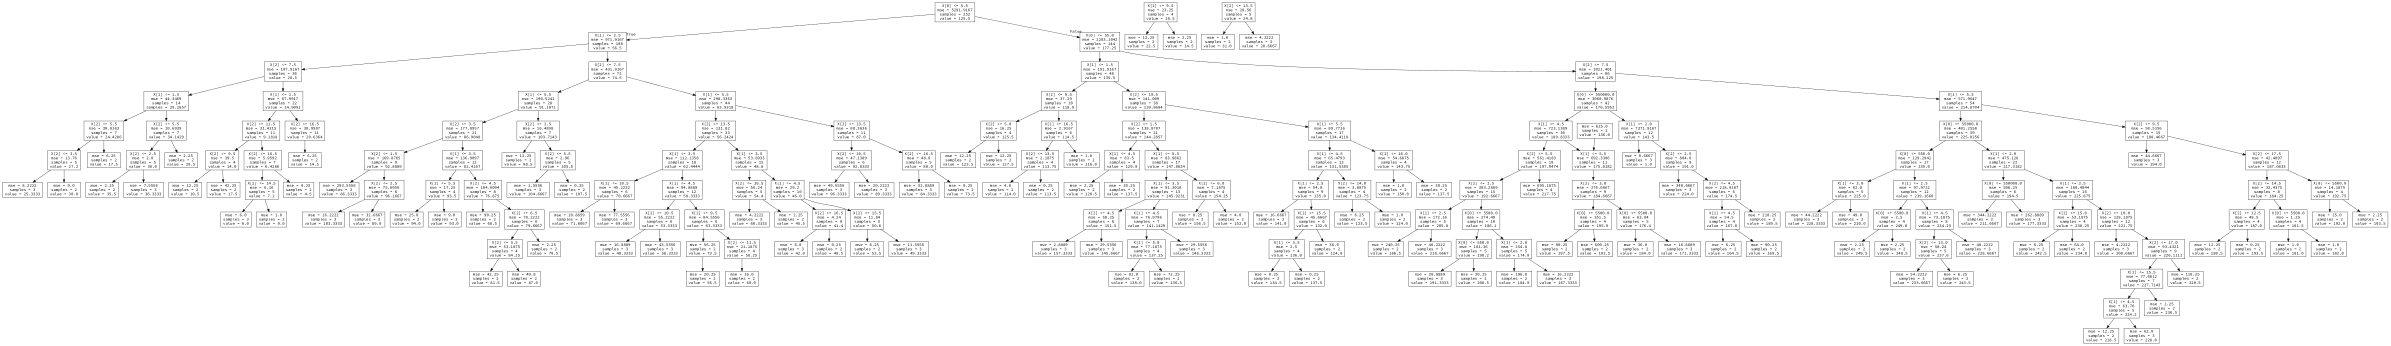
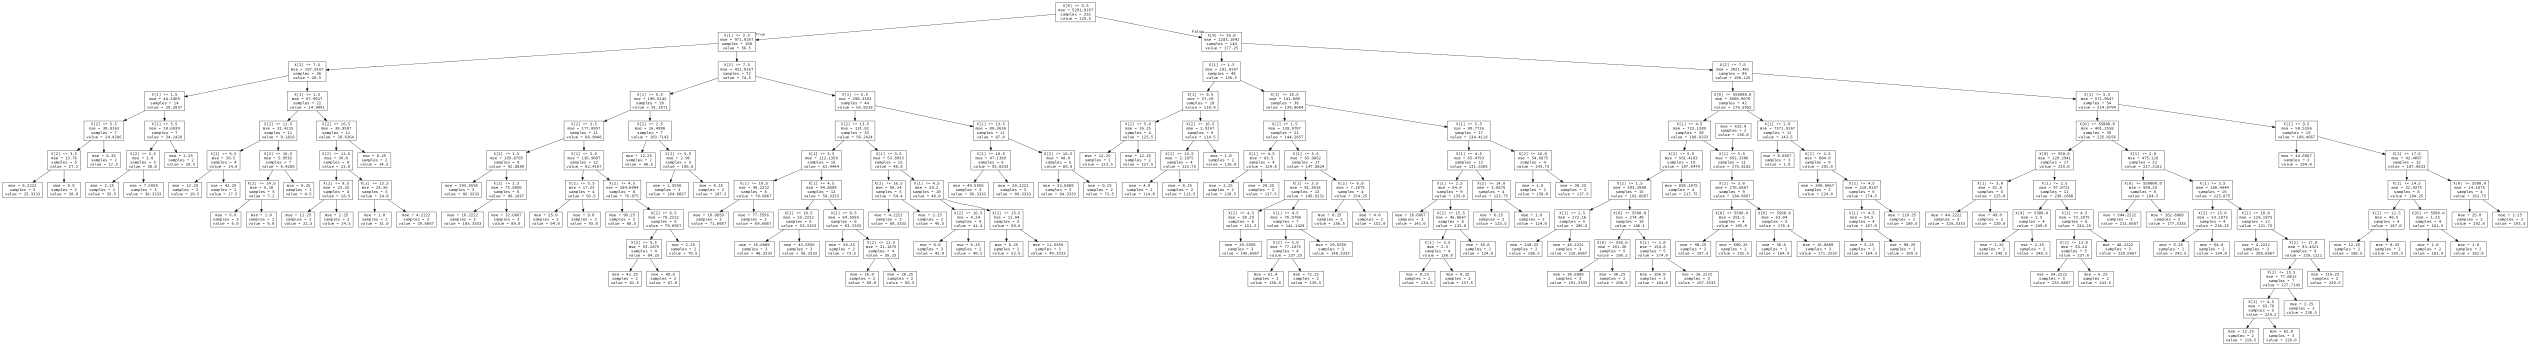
(166, 101) -> (165, 101)
none -> (336, 160)
(1054, 249) -> none
(703, 262) -> (891, 264)
